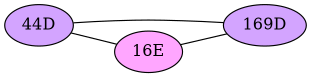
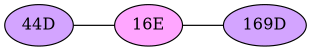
(149, 20) -> none
